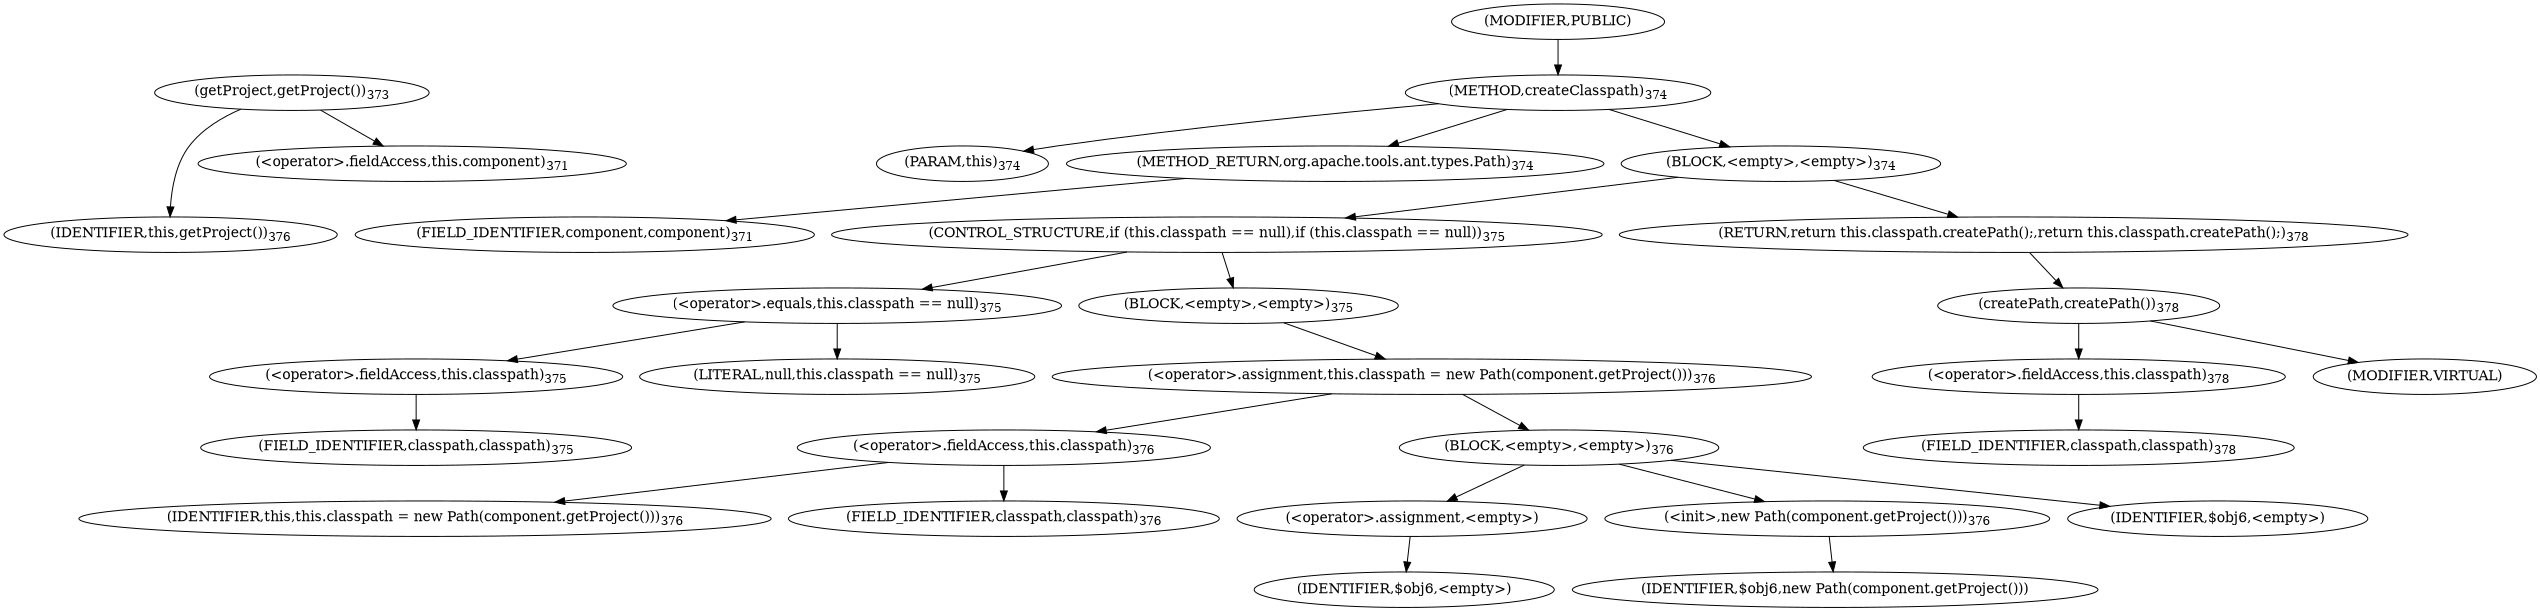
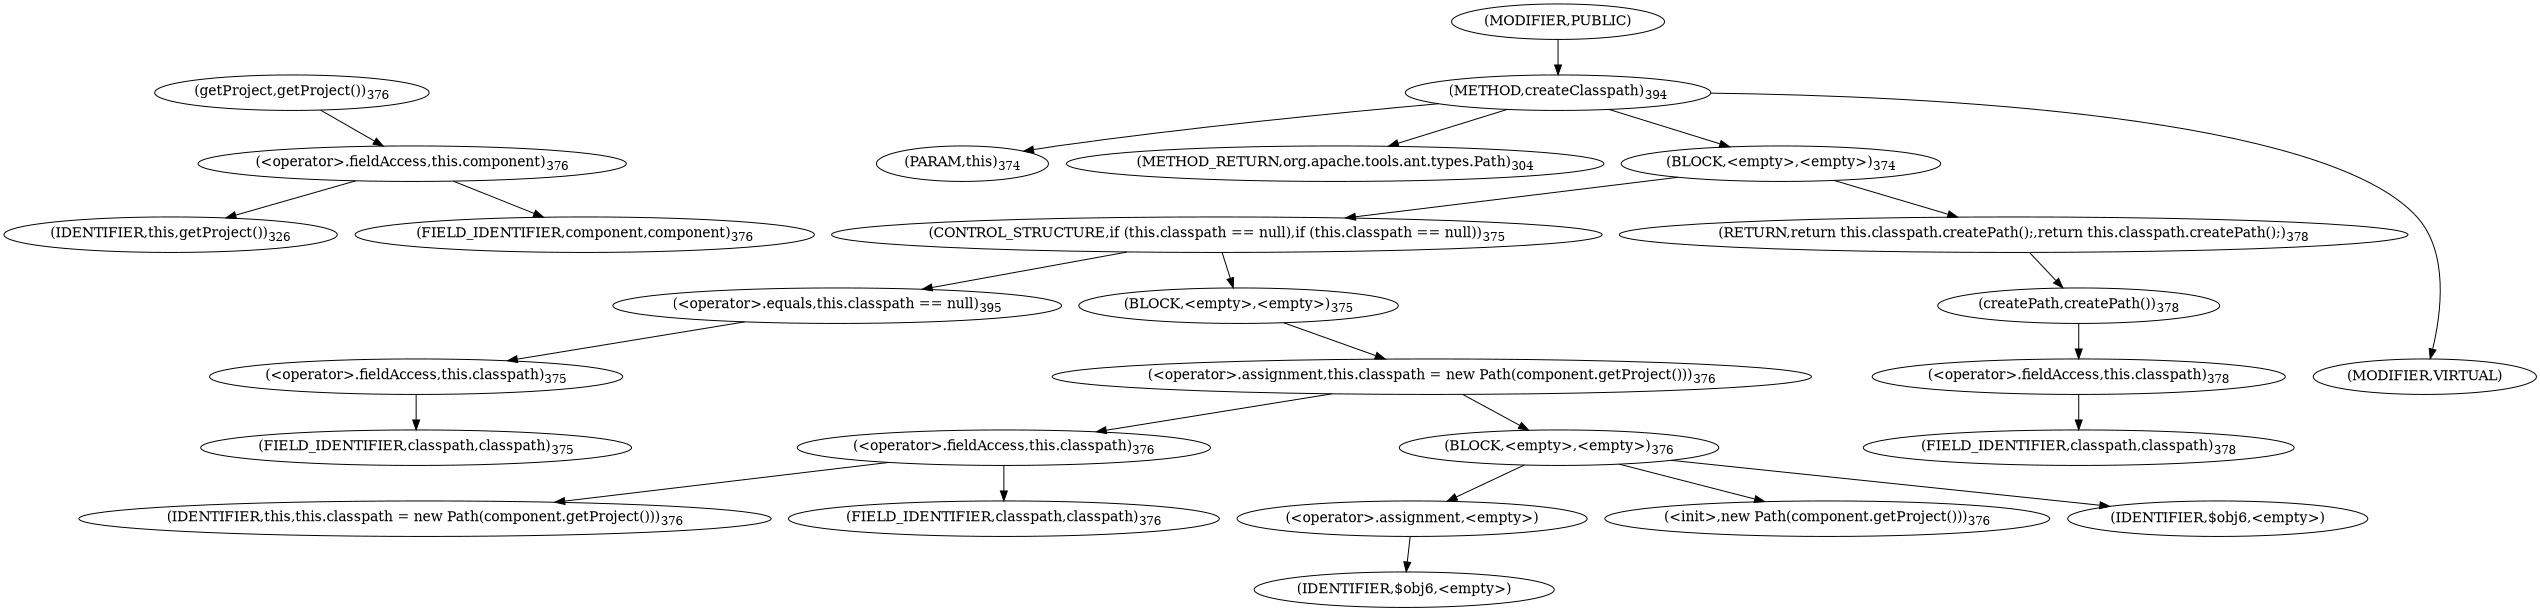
(378, 91) -> (378, 91)
(1656, 91) -> (1656, 91)
(189, 146) -> (296, 198)
(558, 162) -> (558, 162)
(1523, 162) -> (1523, 162)
(961, 199) -> (494, 197)
(280, 233) -> (280, 233)
(742, 233) -> (742, 233)
(991, 304) -> (991, 304)
(2249, 341) -> (2142, 123)
(837, 377) -> none
(1835, 590) -> none
